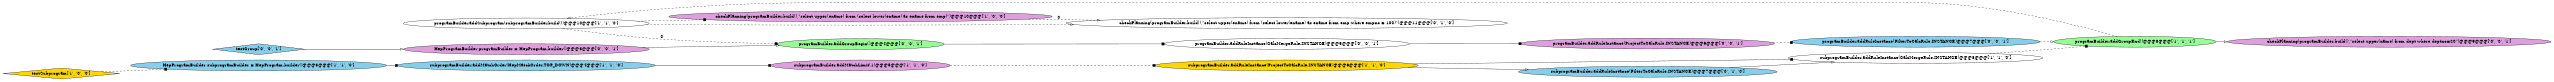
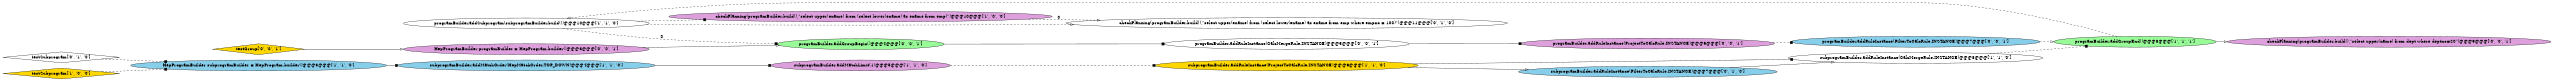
(259, 49) -> (259, 49)
none -> (61, 57)
